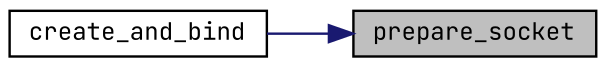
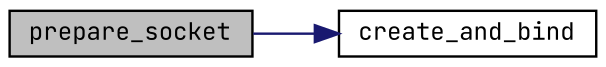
(298, 34) -> (284, 34)
